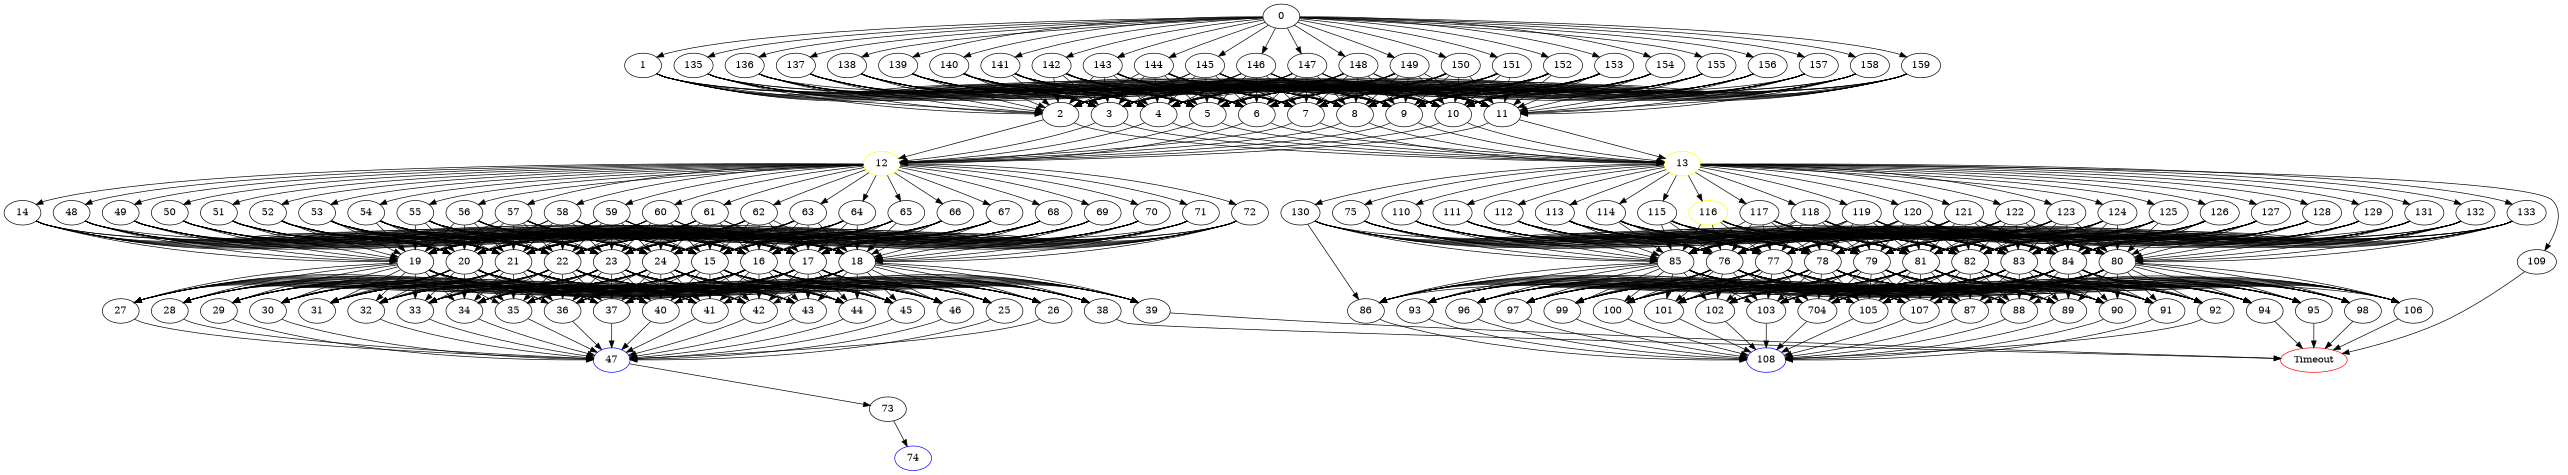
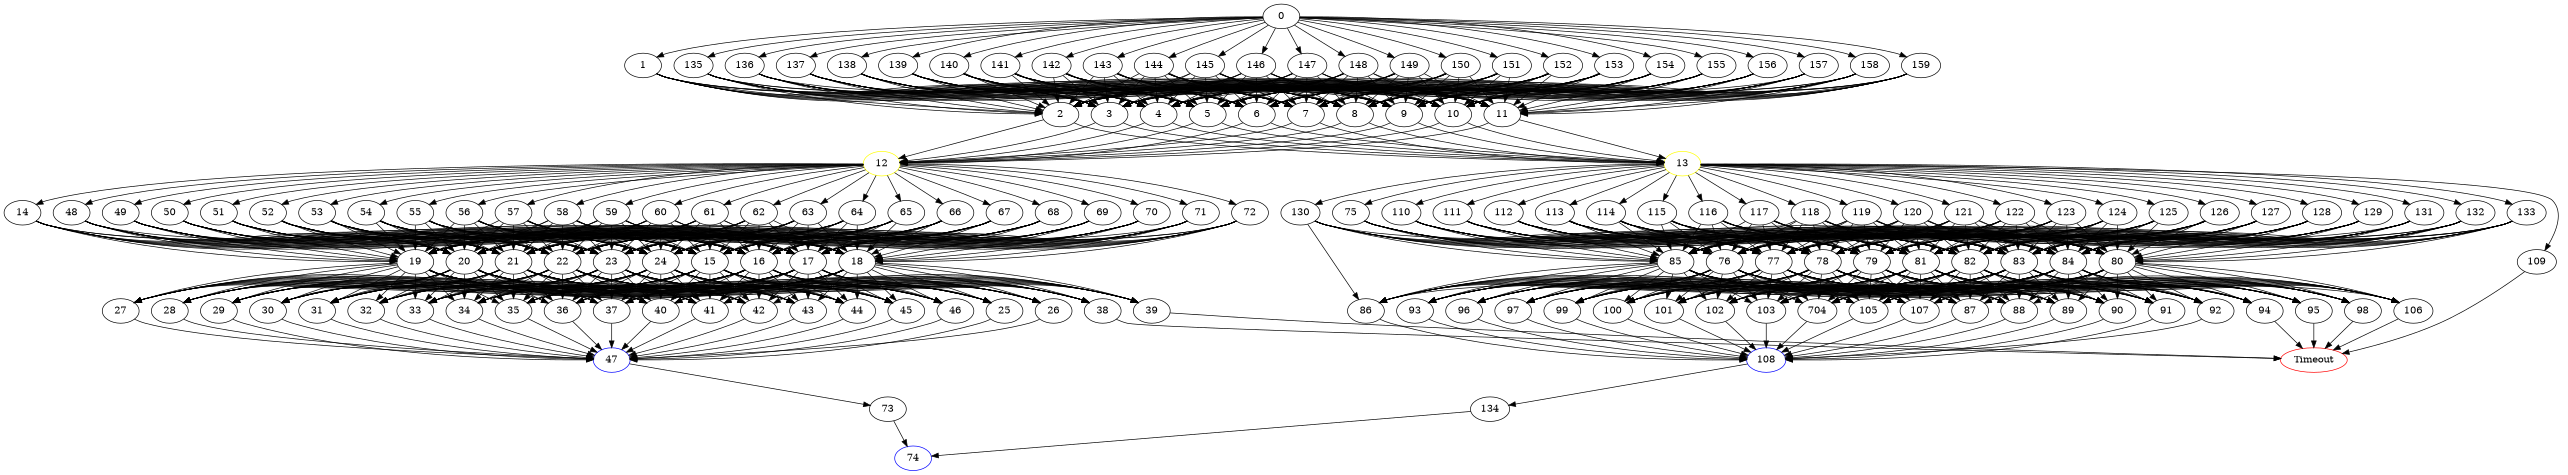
(1708, 213) -> (1708, 213)
(1900, 237) -> none
none -> (1573, 287)
none -> (457, 347)
none -> (1490, 409)
